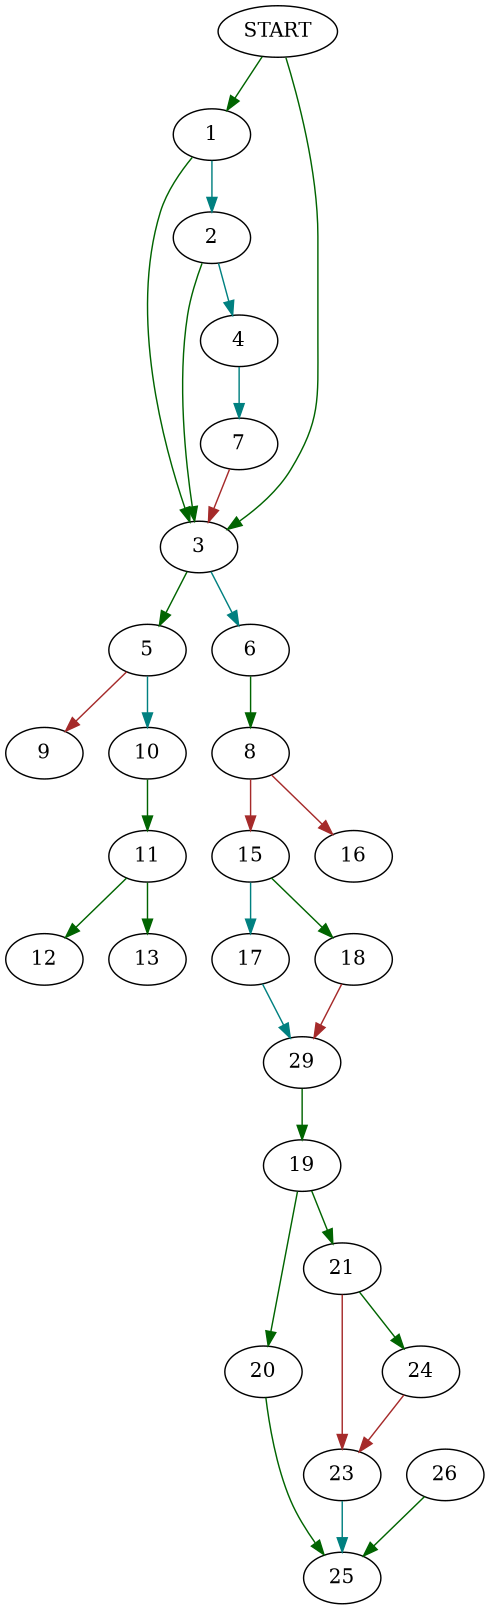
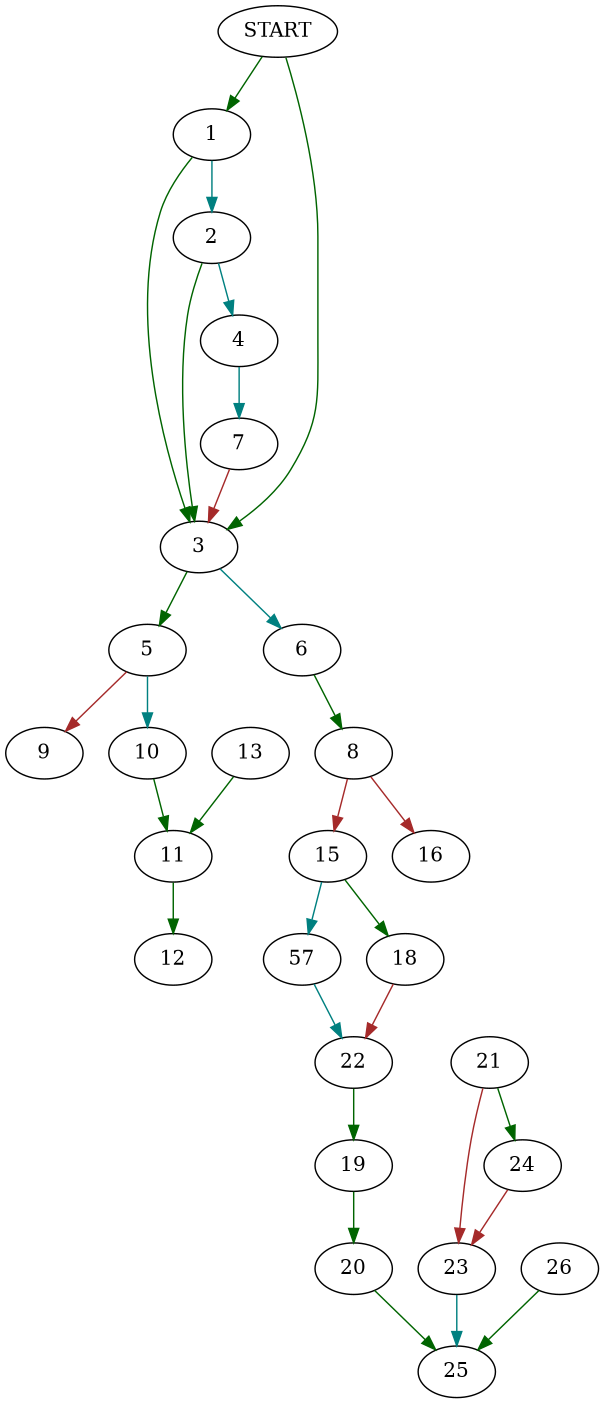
(147, 901) -> (216, 799)
(251, 959) -> (302, 959)
(302, 1063) -> (354, 1063)
(320, 1210) -> none
